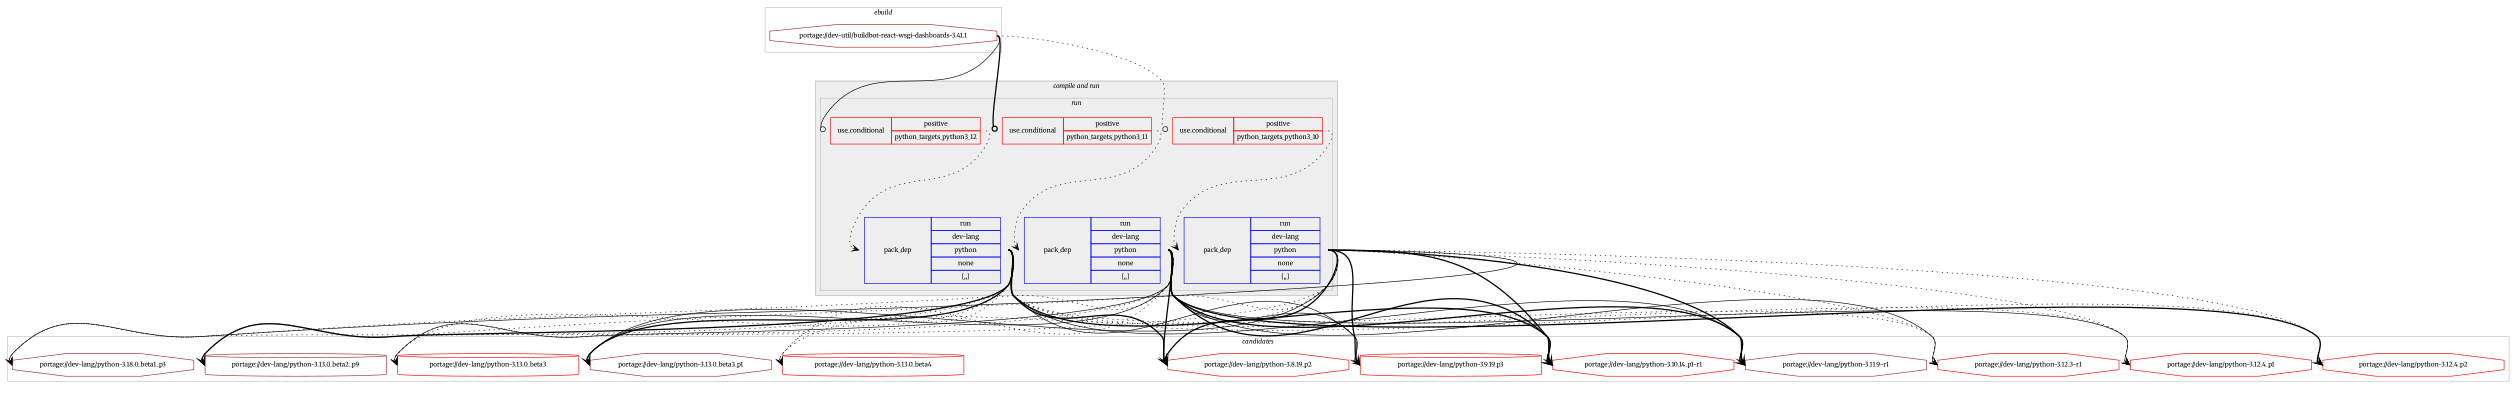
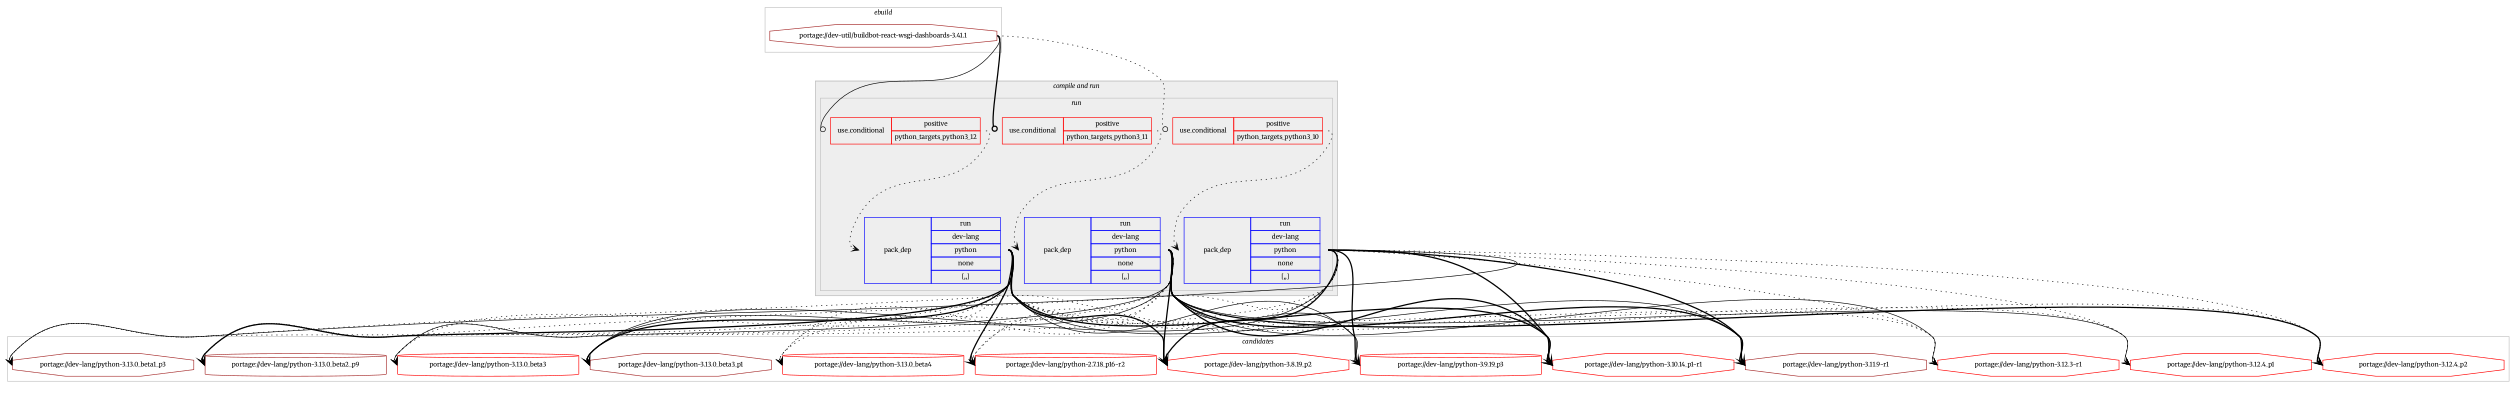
(103, 365) -> (103, 365)
none -> (1066, 365)
